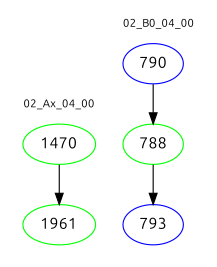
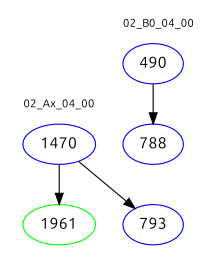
(153, 64) -> (153, 64)
(59, 144) -> (59, 144)
(153, 144) -> (153, 144)
(153, 179) -> (98, 177)
